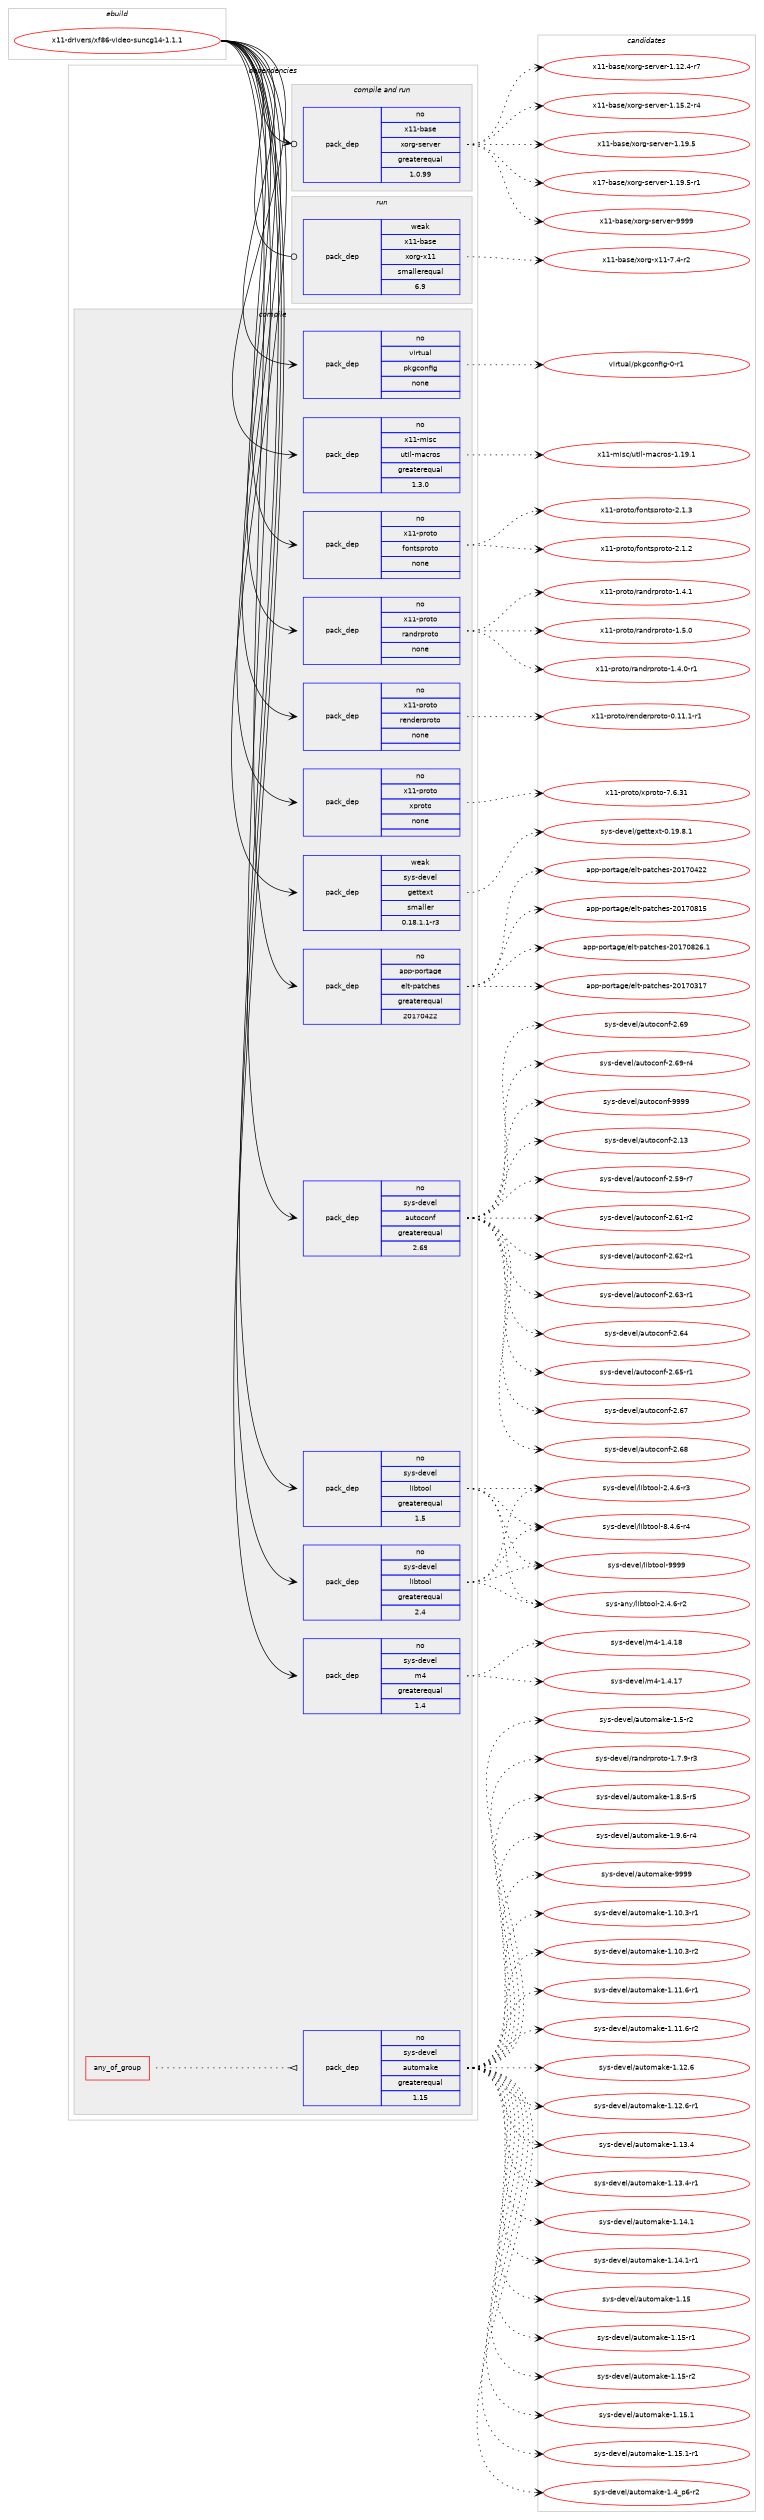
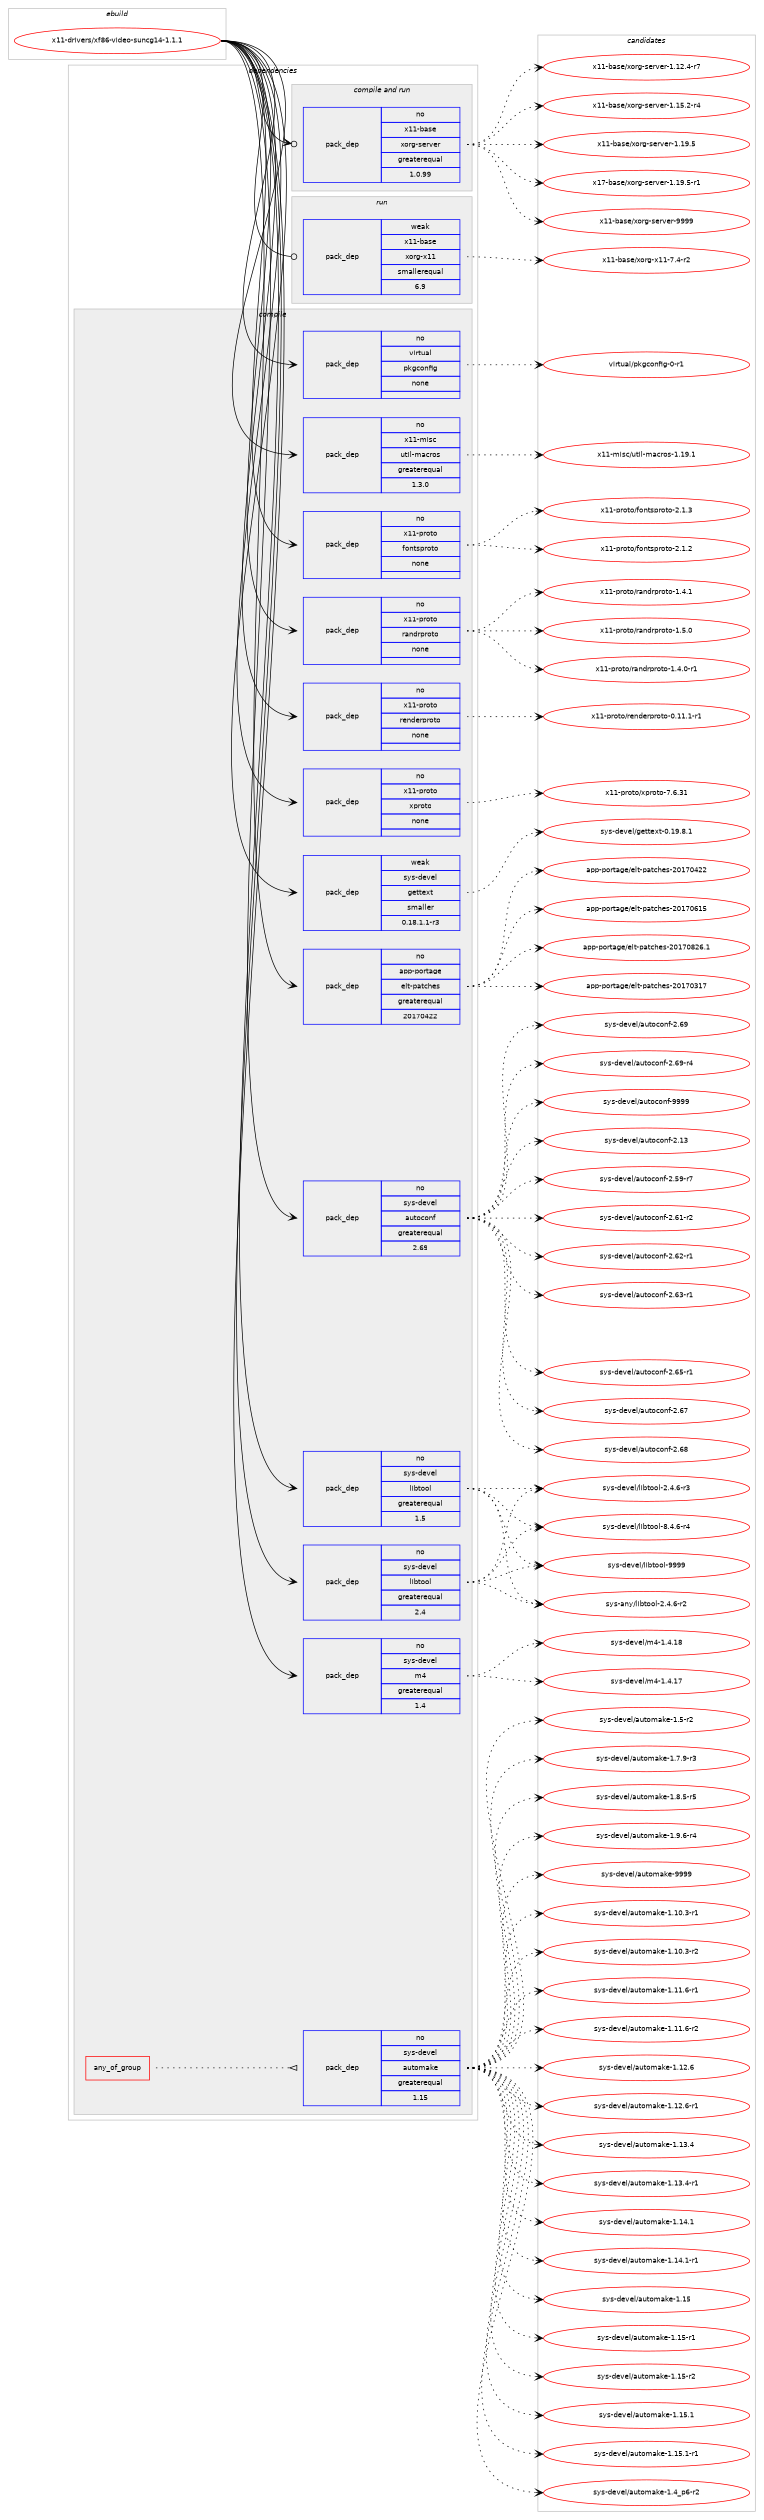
(647, 909) -> (647, 909)
(647, 1334) -> none
(647, 1759) -> (647, 1759)
